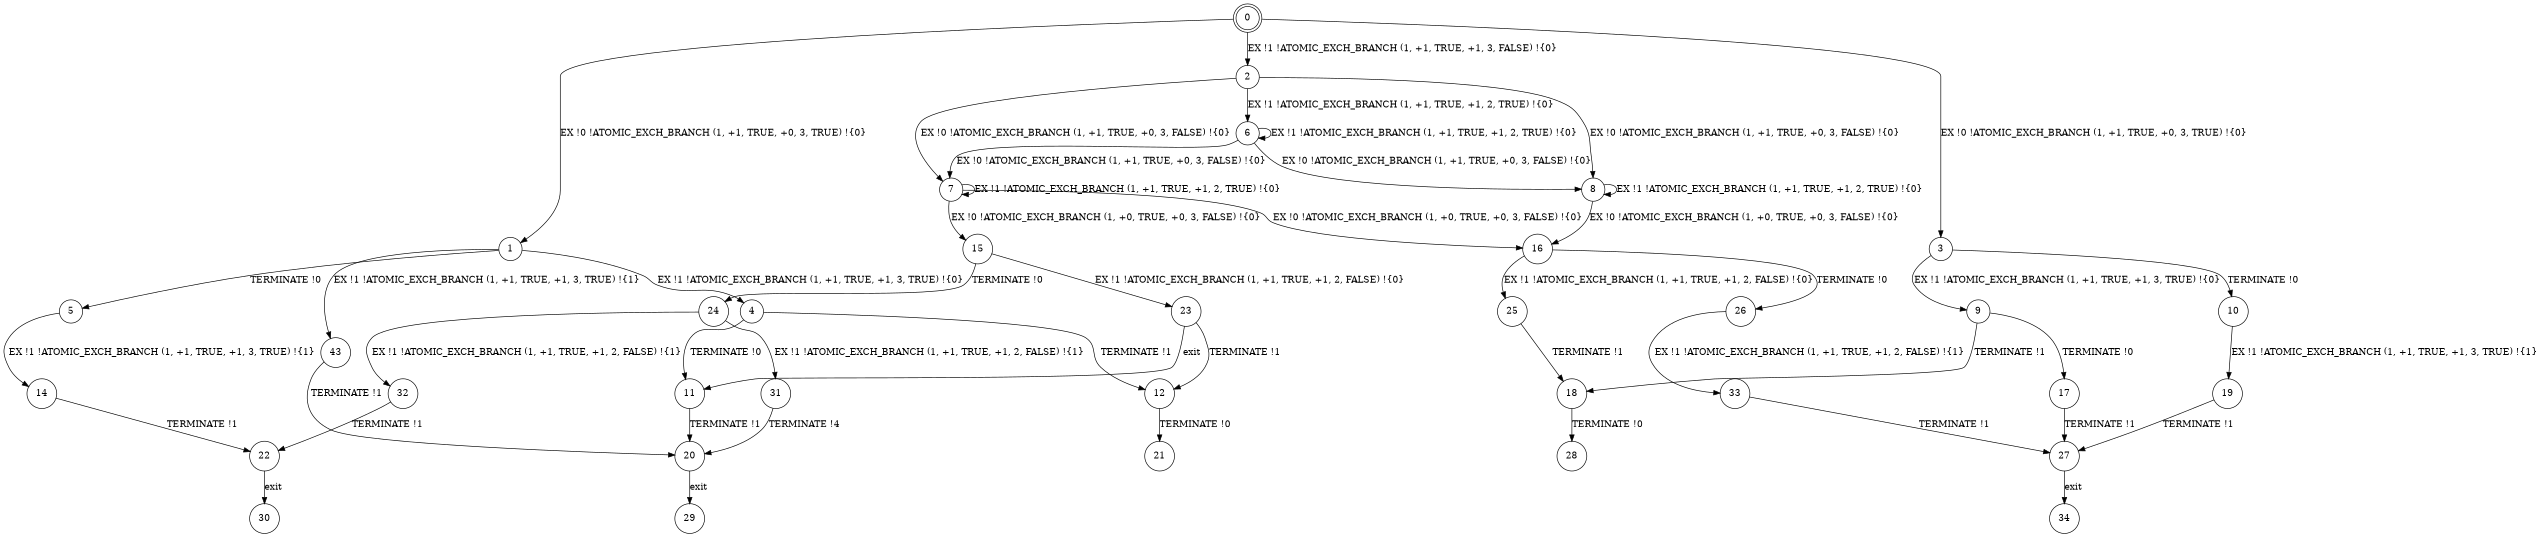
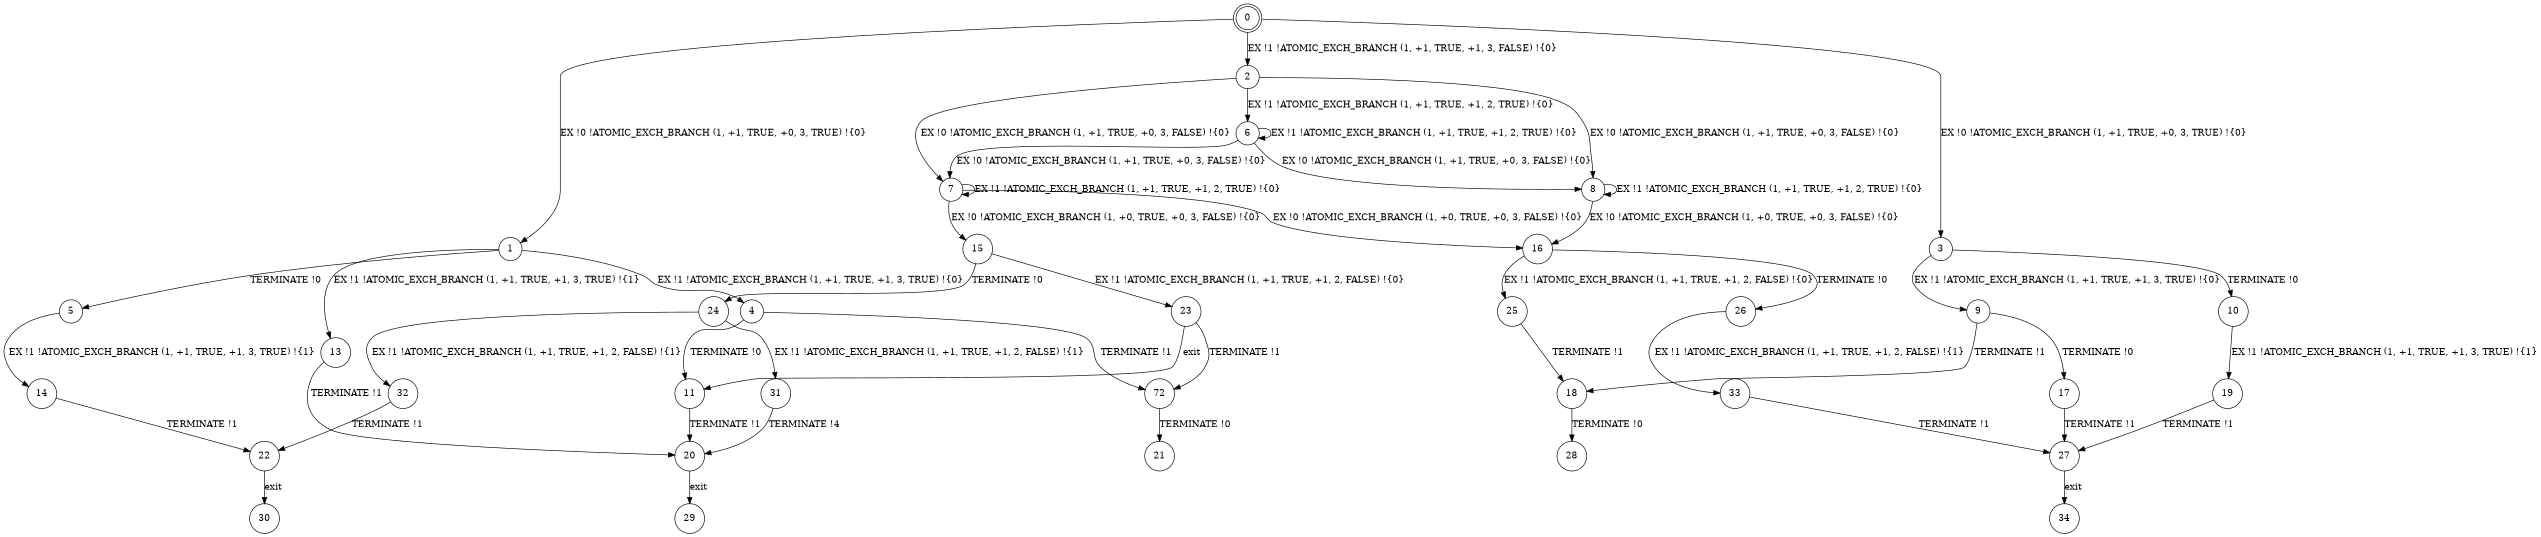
(336, 353) -> (336, 353)
(1160, 394) -> (1160, 394)
